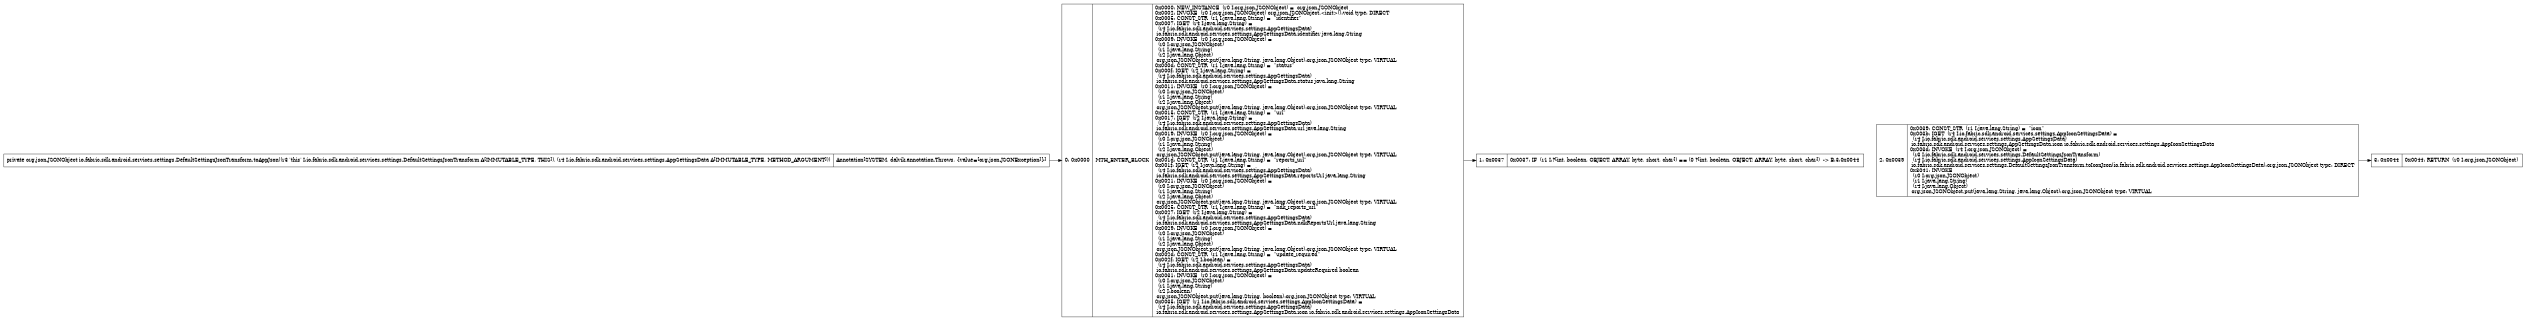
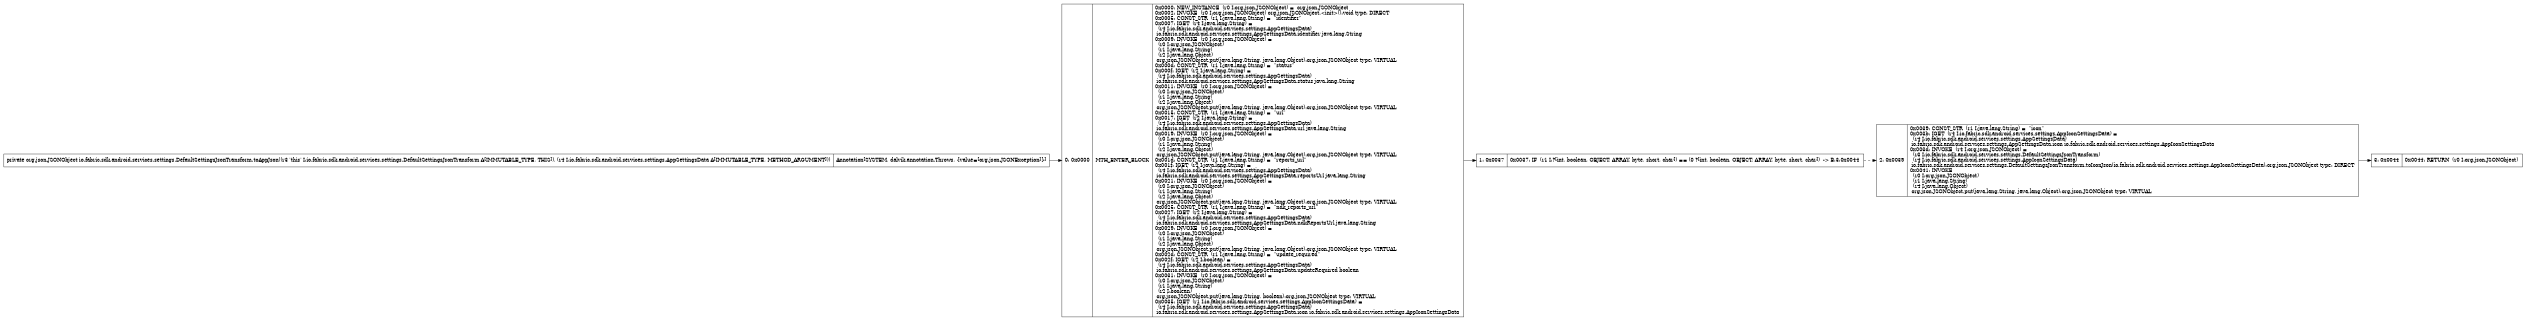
none -> (1868, 160)
(1933, 171) -> (1933, 171)
